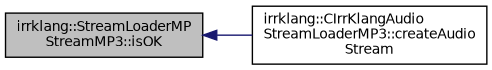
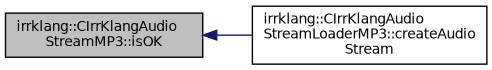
(104, 35) -> (104, 35)
